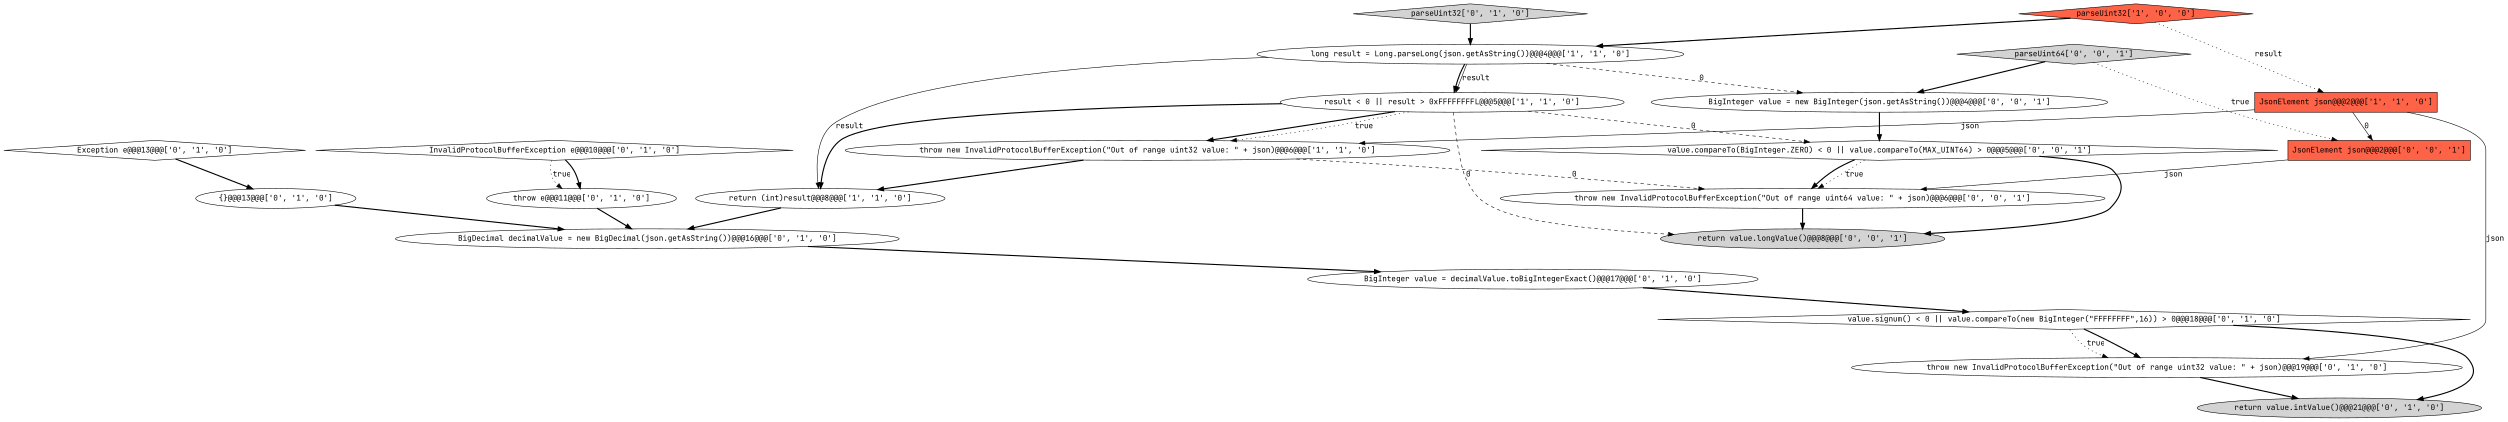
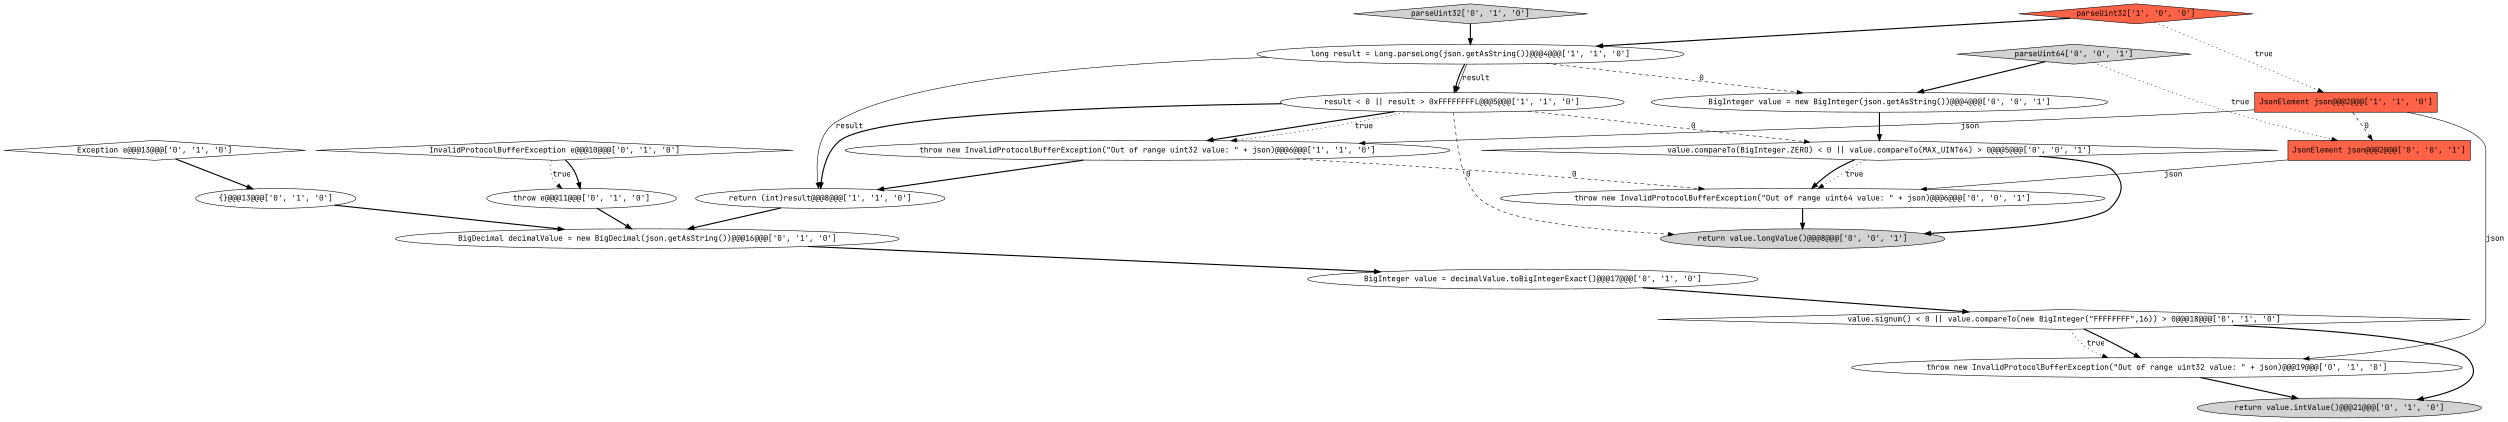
(2269, 54) -> (2264, 54)
(2361, 124) -> (2361, 124)
